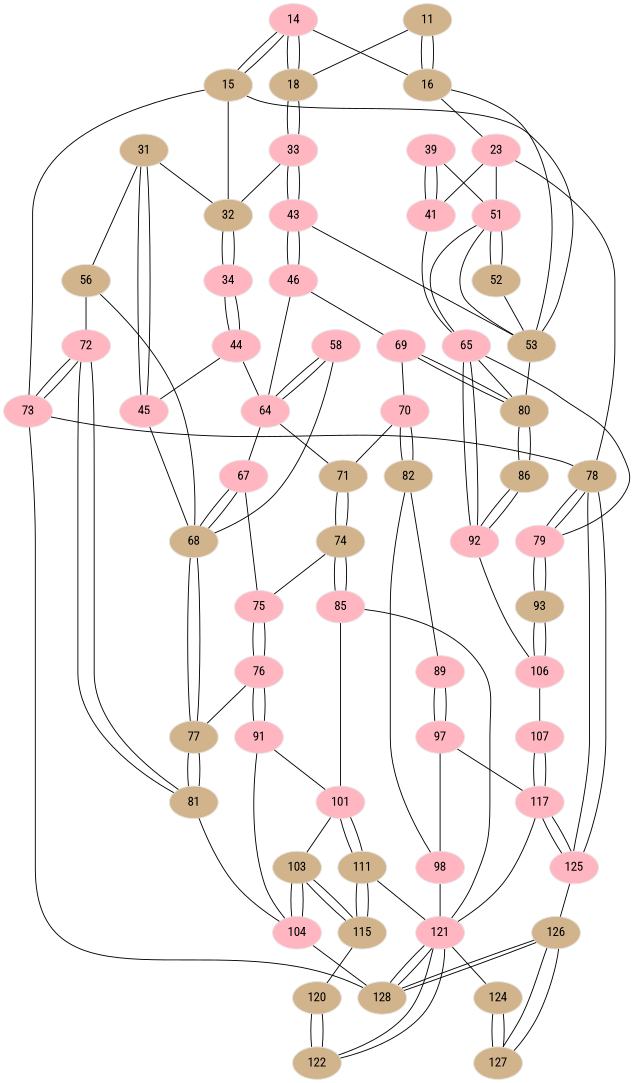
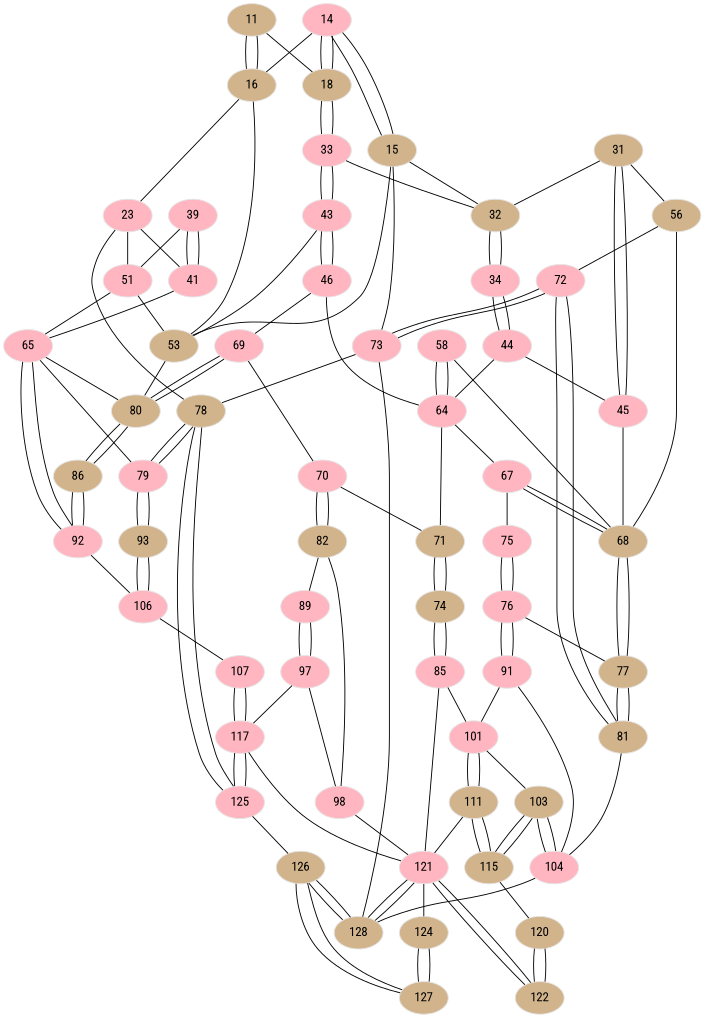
(496, 281) -> none
(300, 574) -> none
